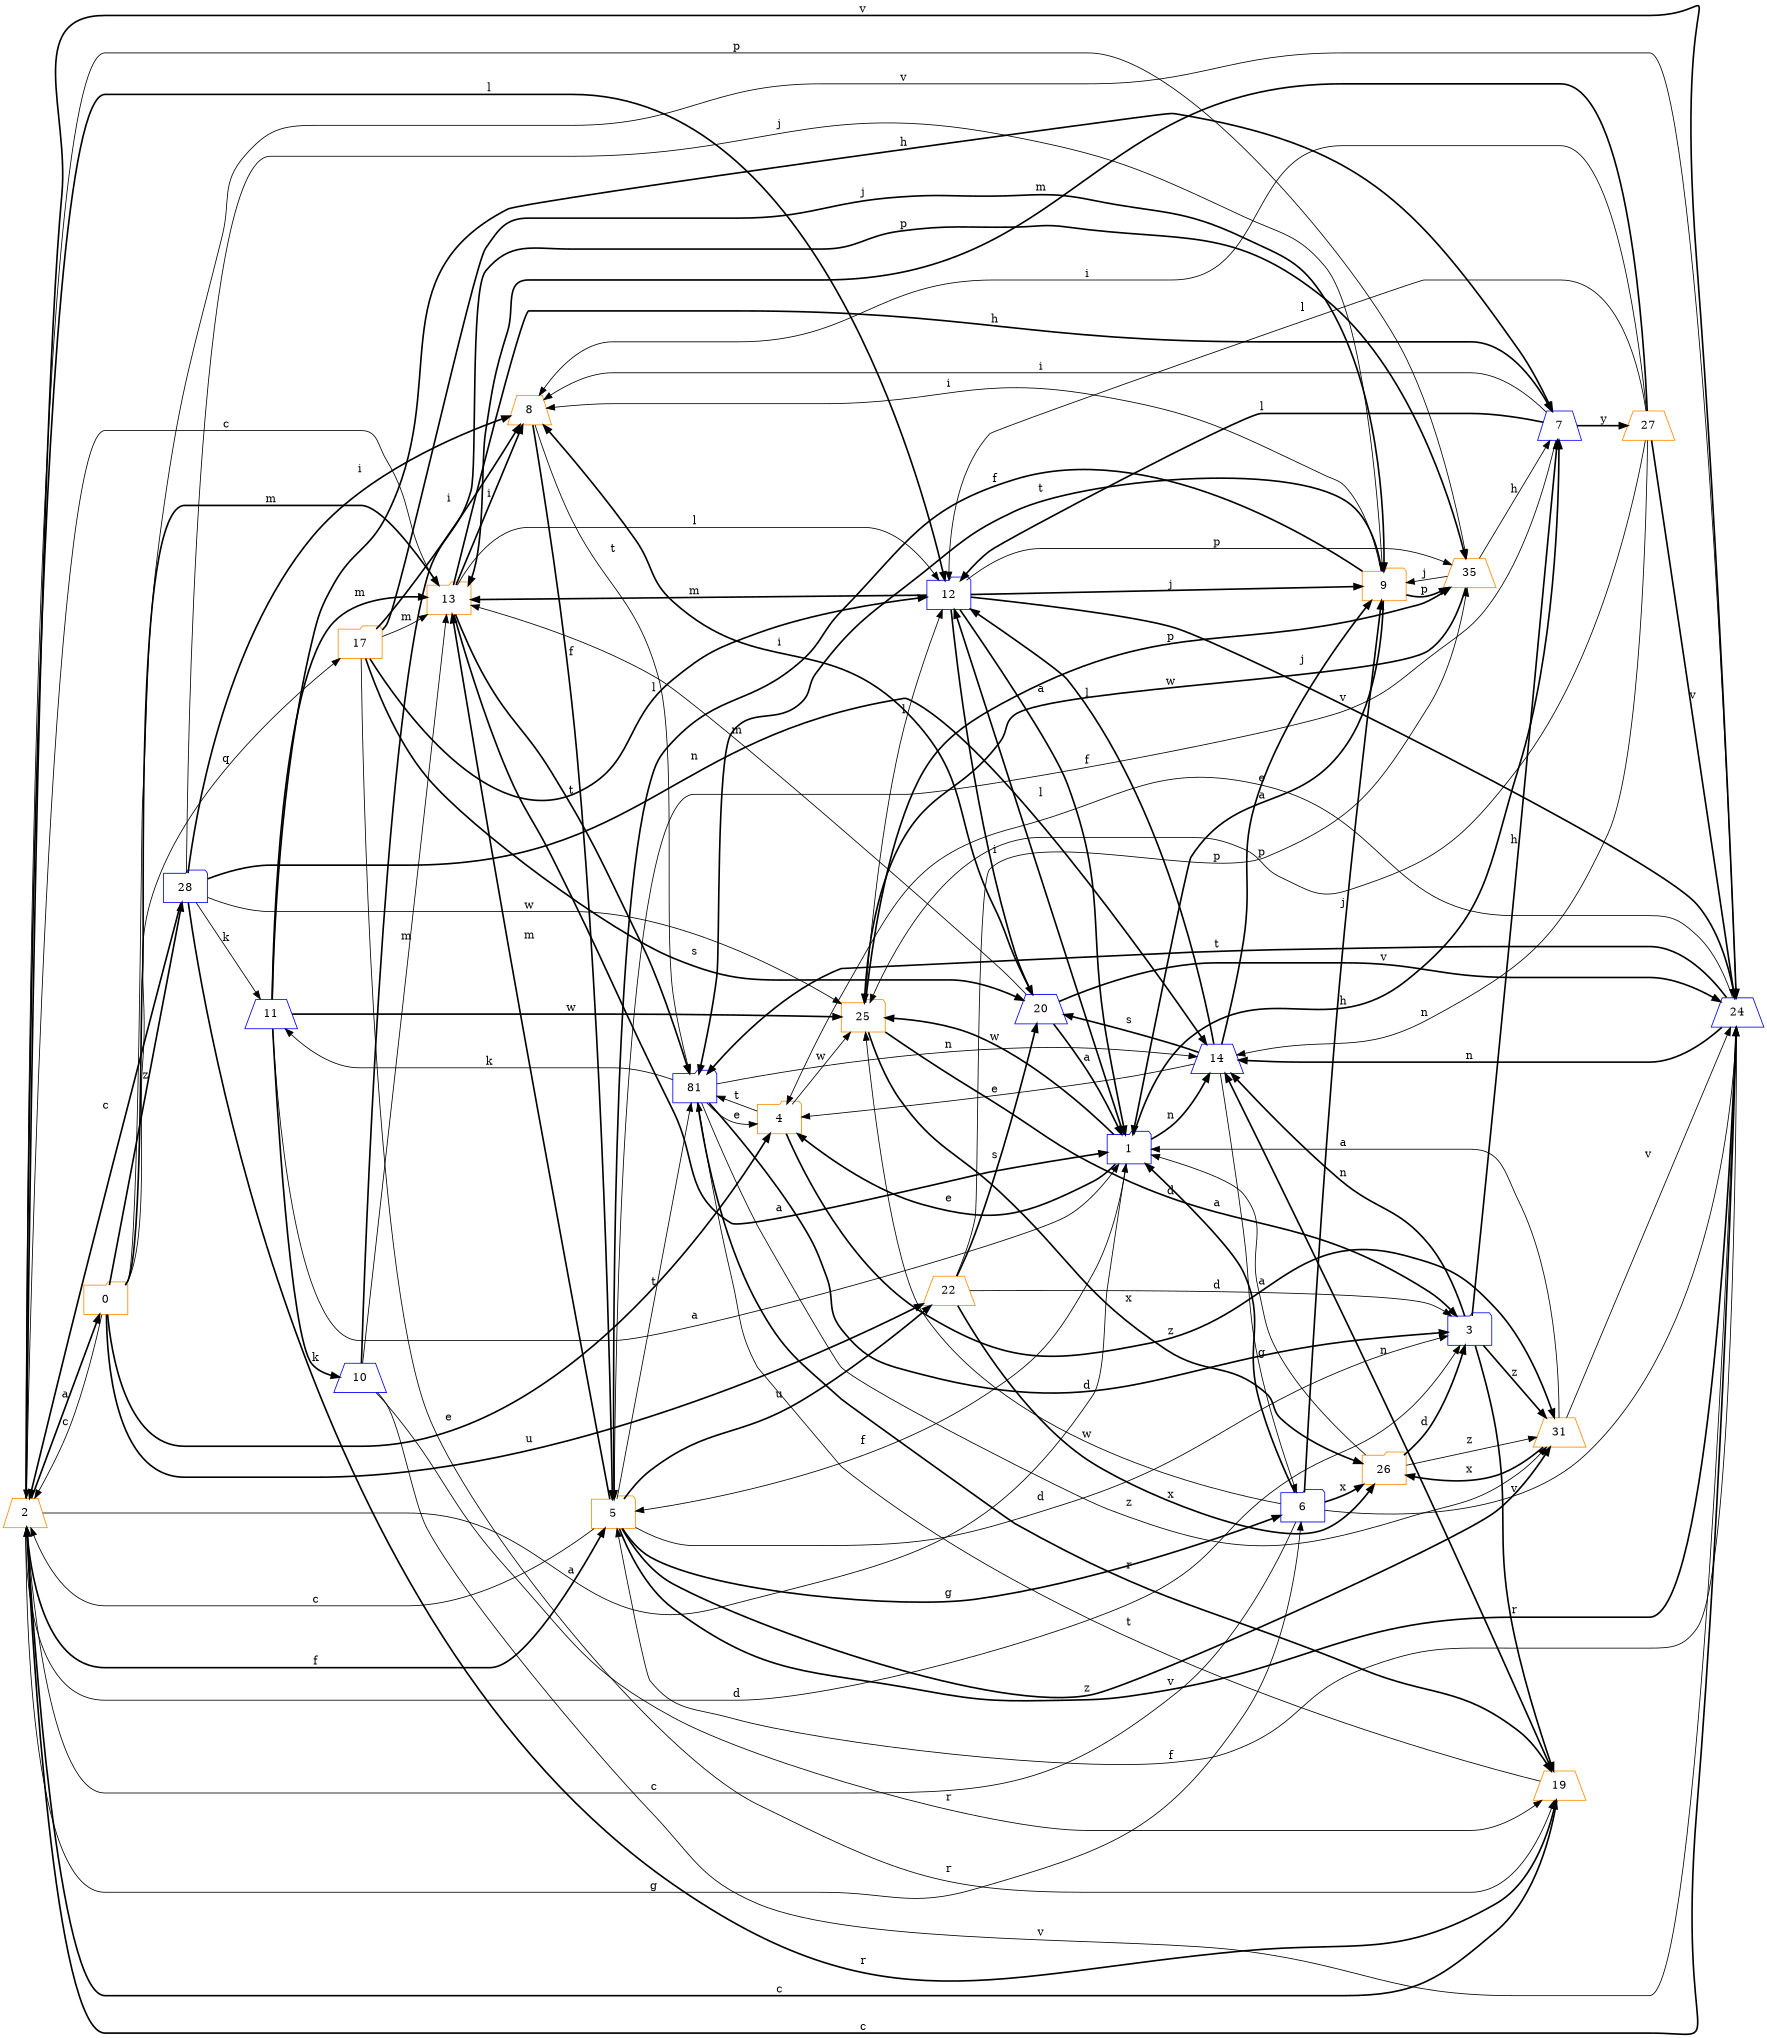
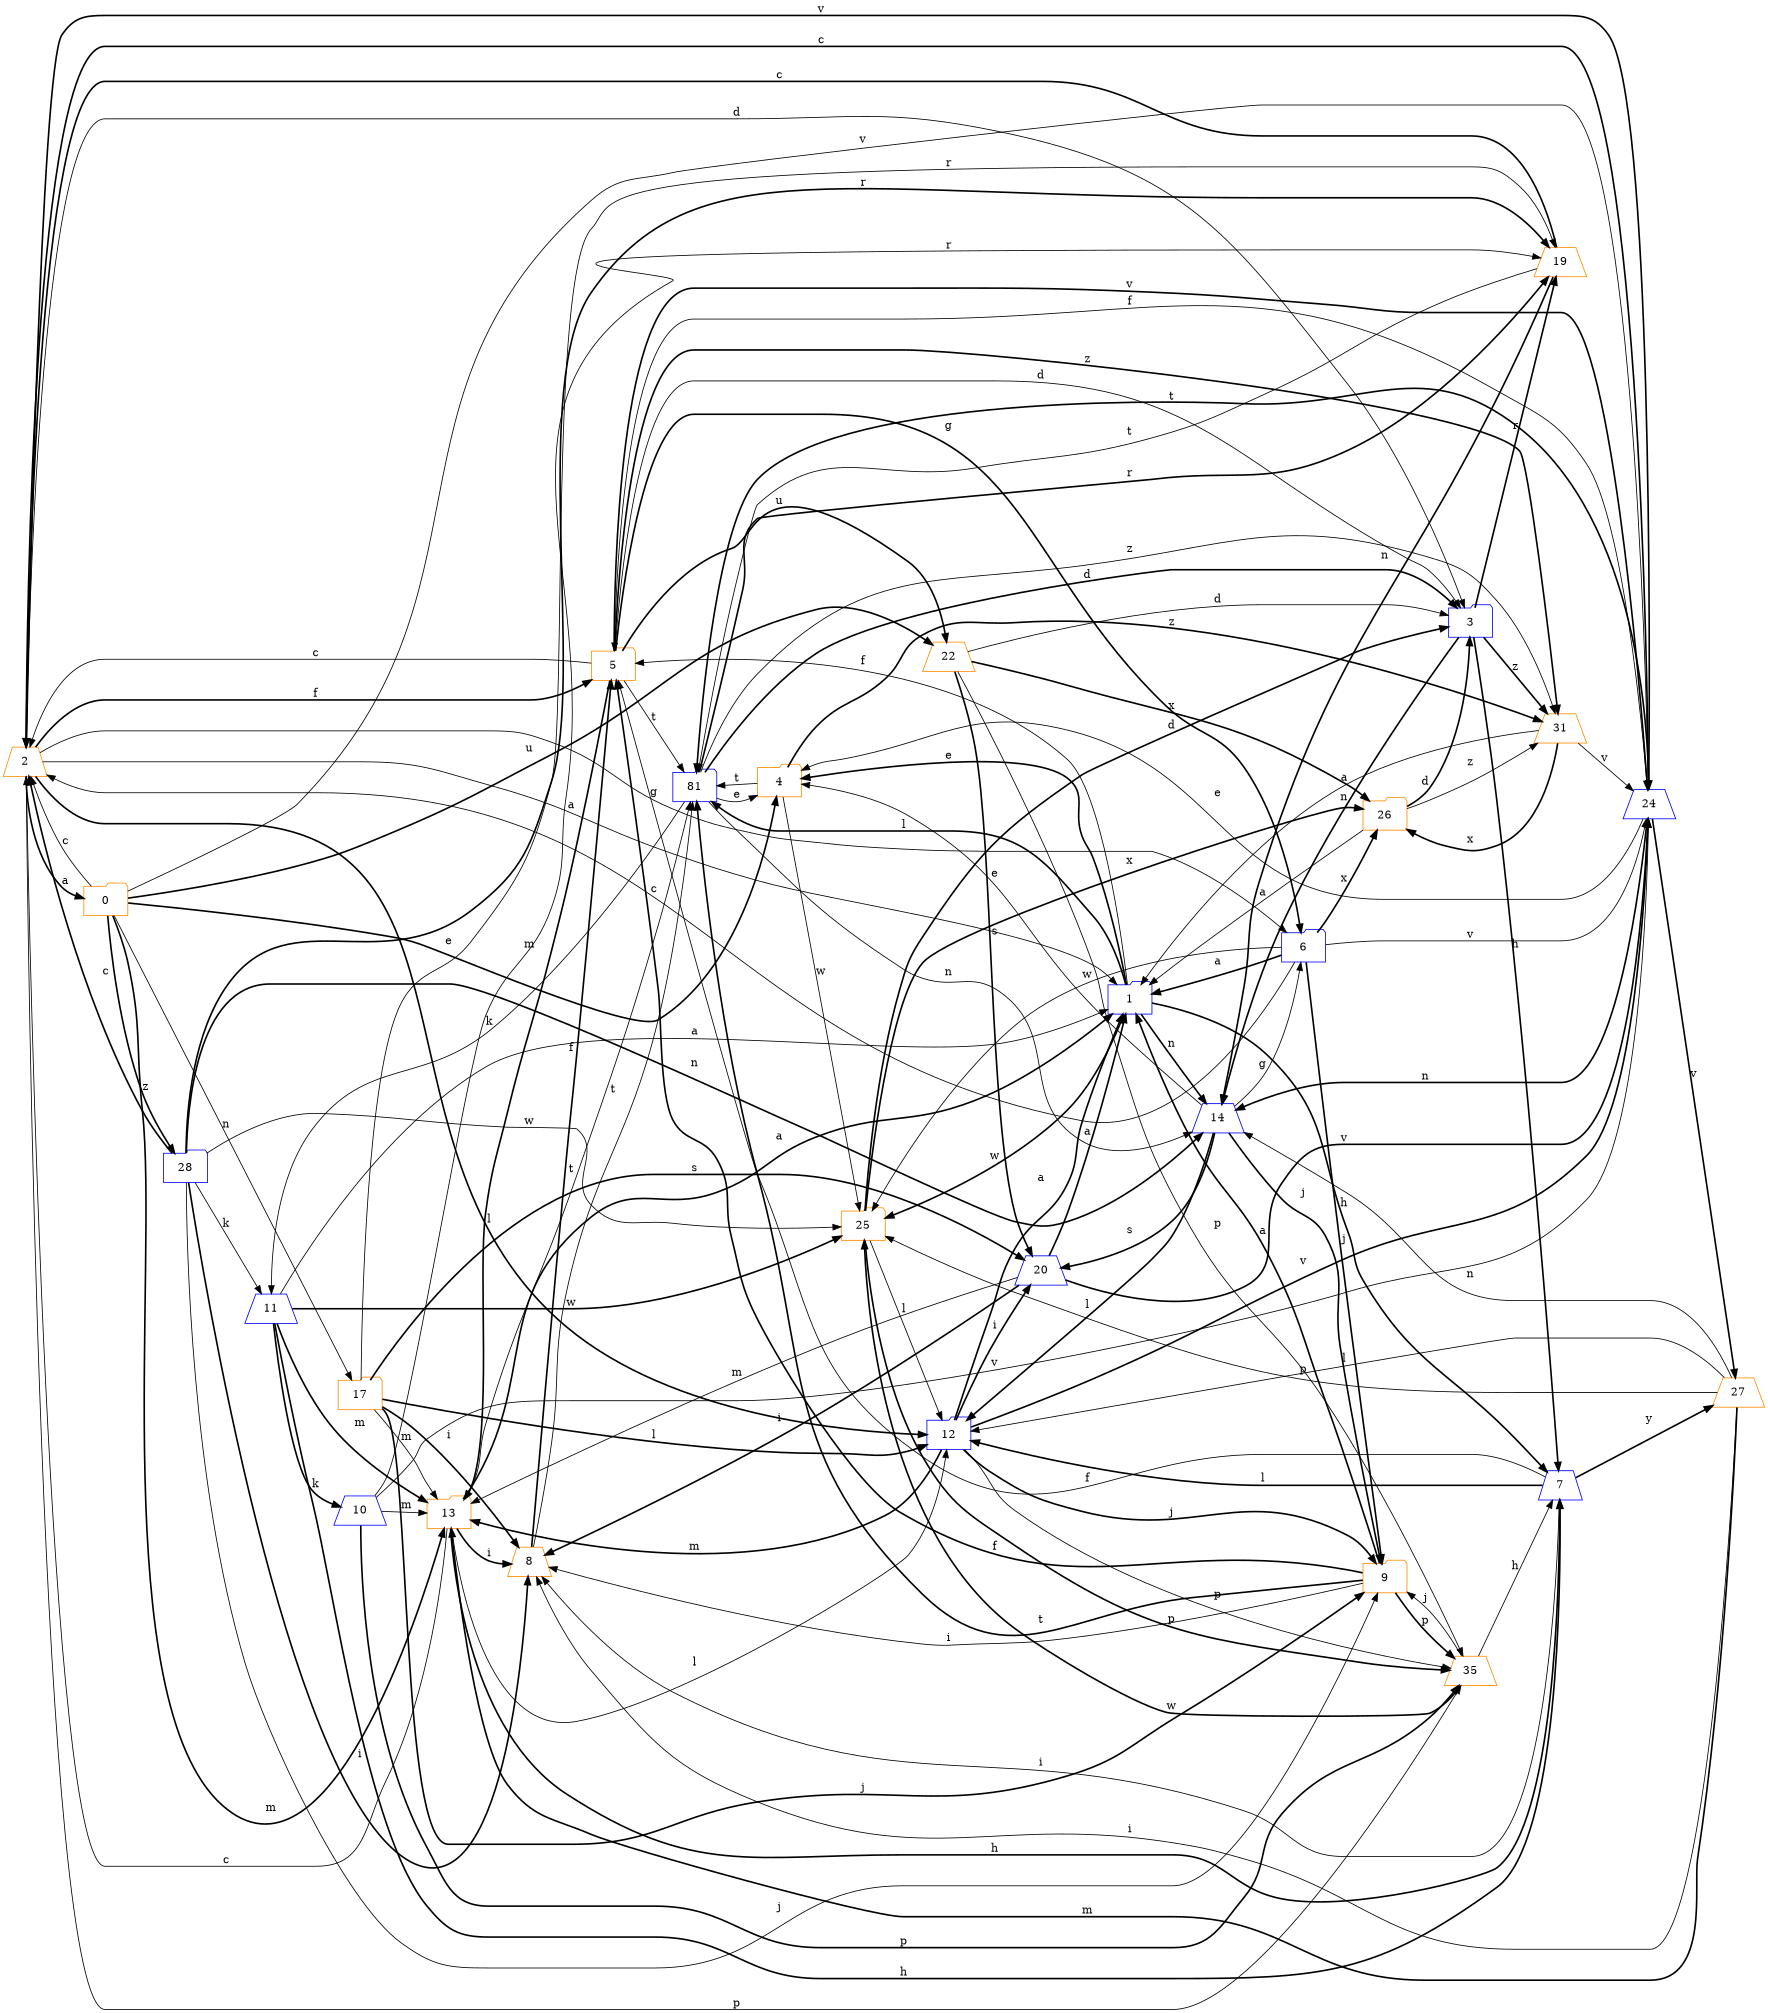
(1692, 715) -> (1693, 1094)
(226, 759) -> (226, 1124)
(592, 843) -> (577, 1174)
(1040, 876) -> (957, 831)
